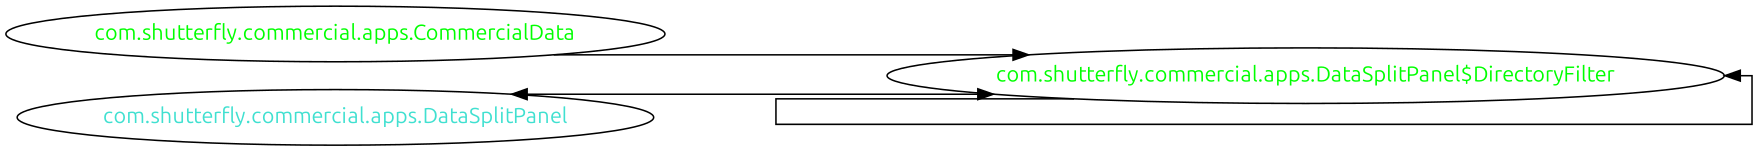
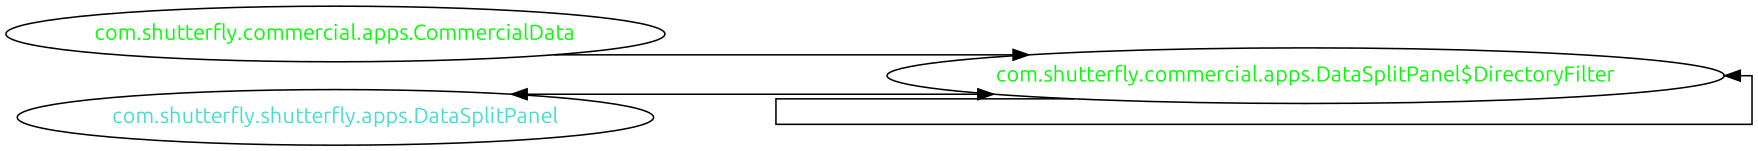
(335, 117) -> (335, 117)
